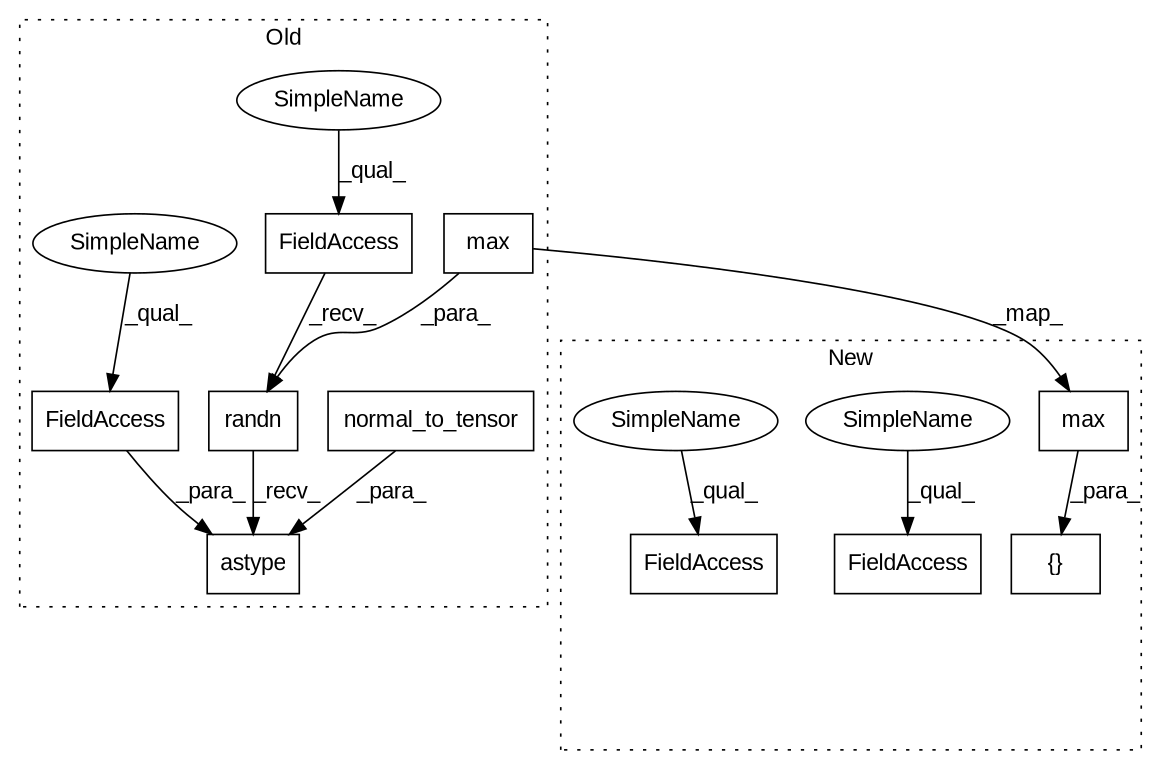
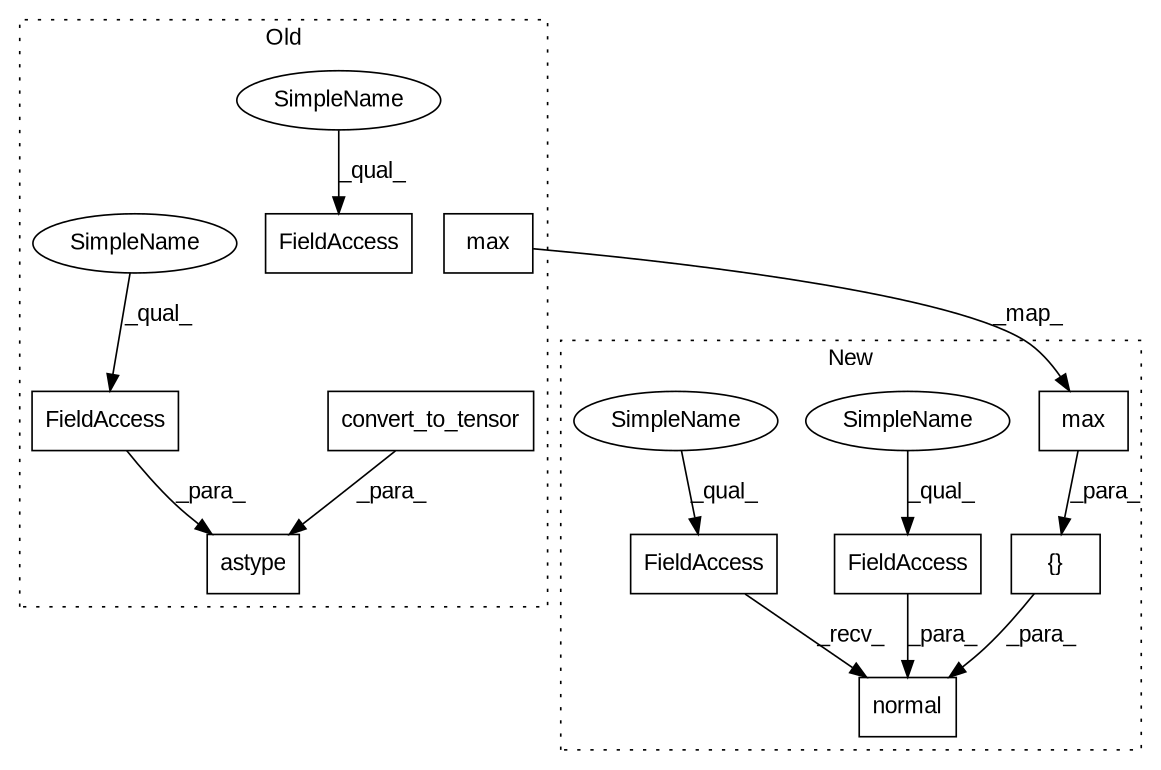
(253, 421) -> none
(431, 421) -> (431, 421)
none -> (908, 707)
